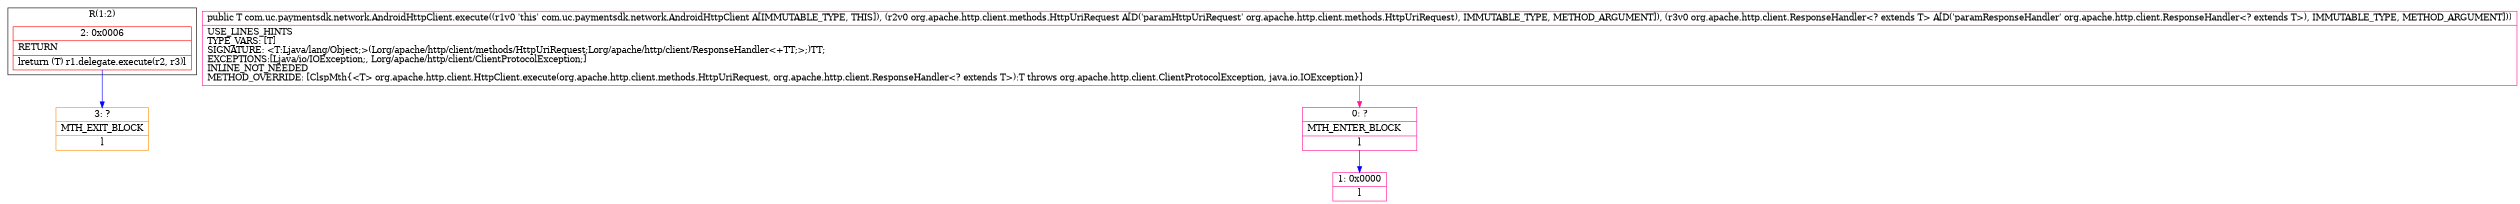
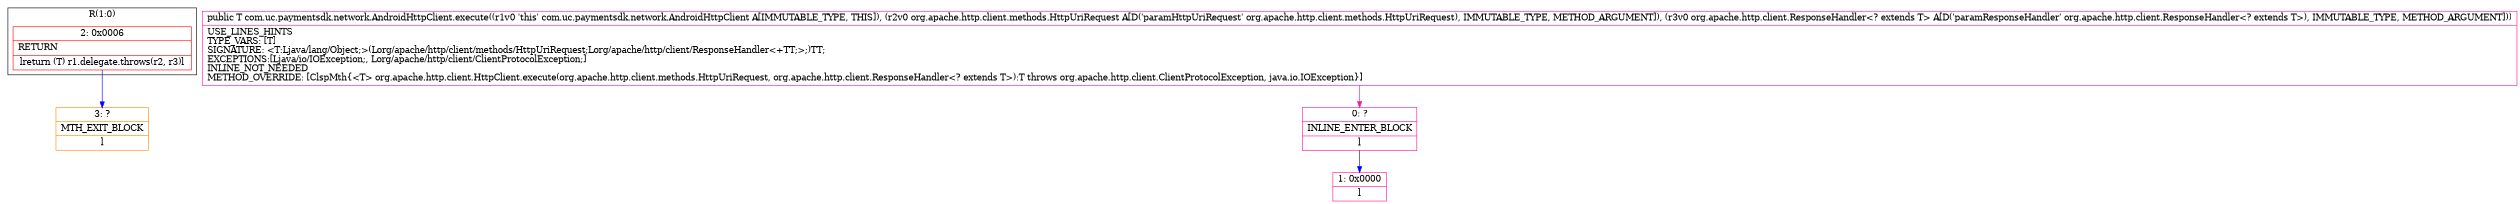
(102, 15) -> (102, 15)
(102, 62) -> (102, 62)
(1354, 128) -> (1360, 128)
